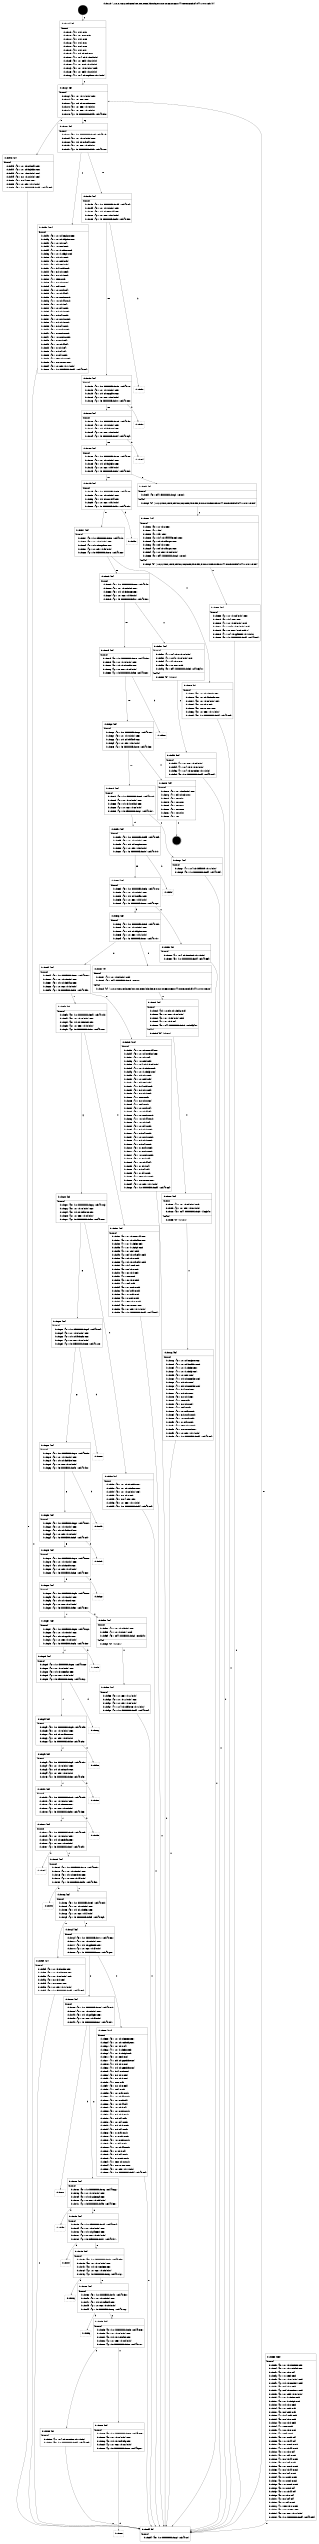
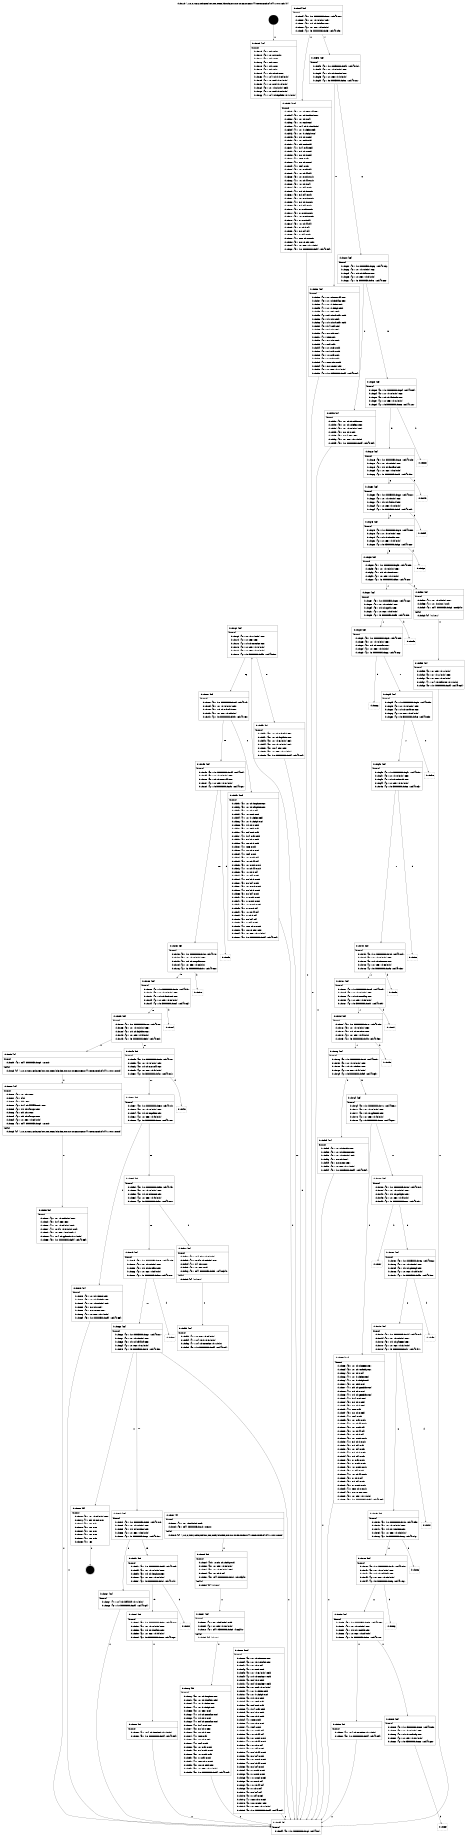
(83, 81) -> none
(135, 927) -> none
(224, 1663) -> (287, 1561)
